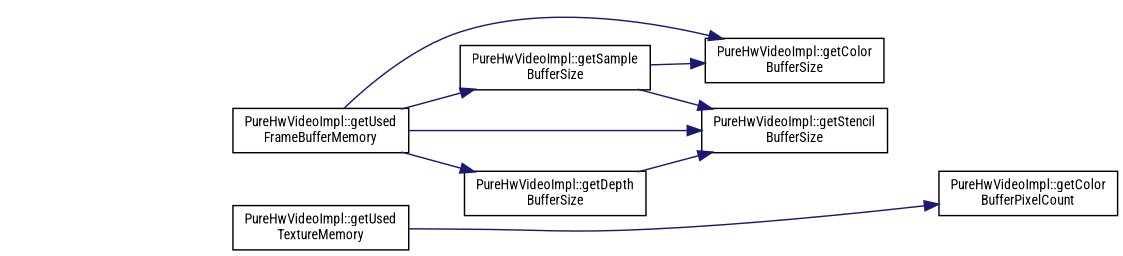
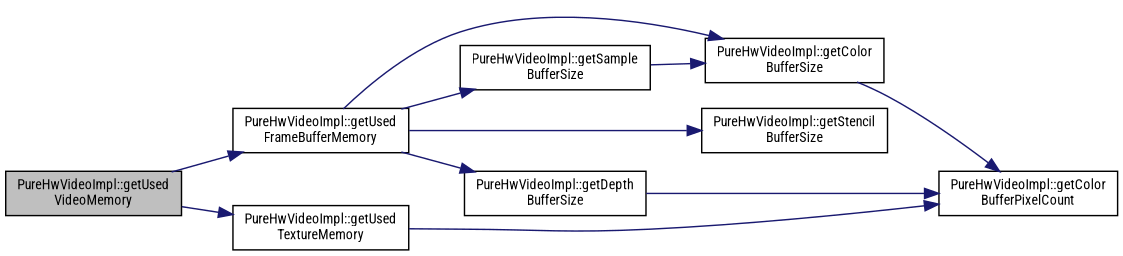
(668, 97) -> none
none -> (925, 118)
(668, 164) -> (785, 193)
none -> (94, 193)
